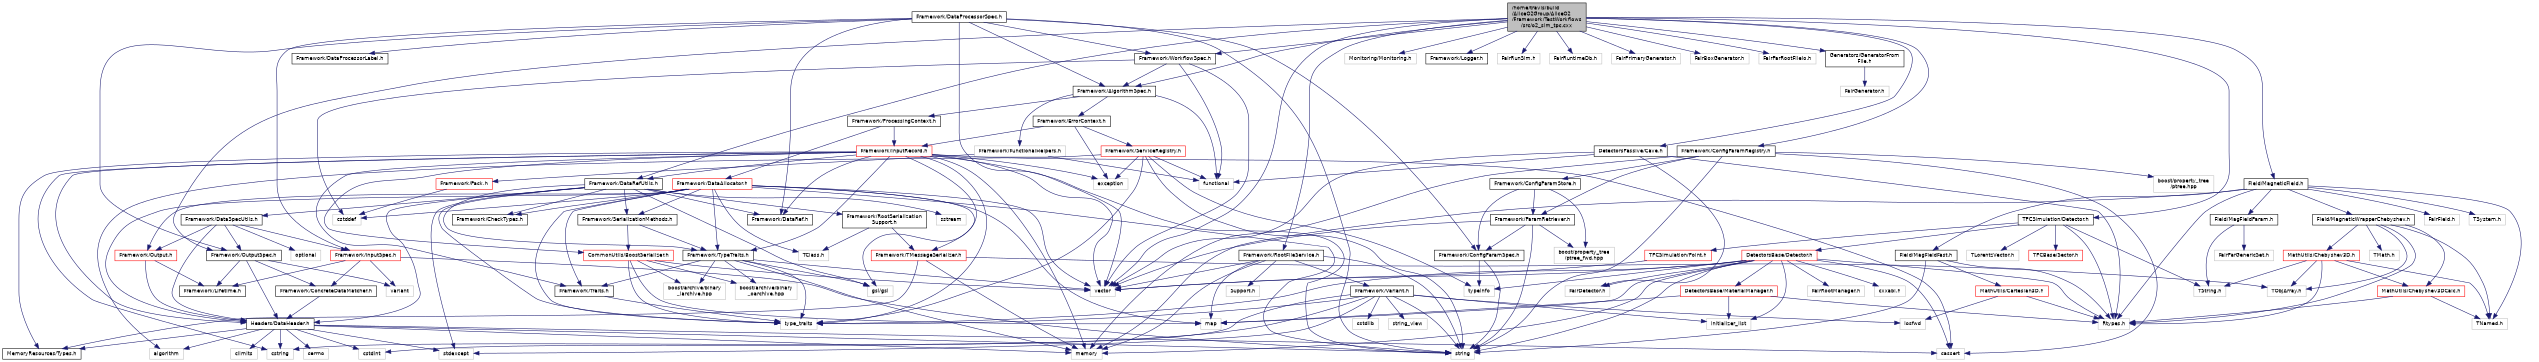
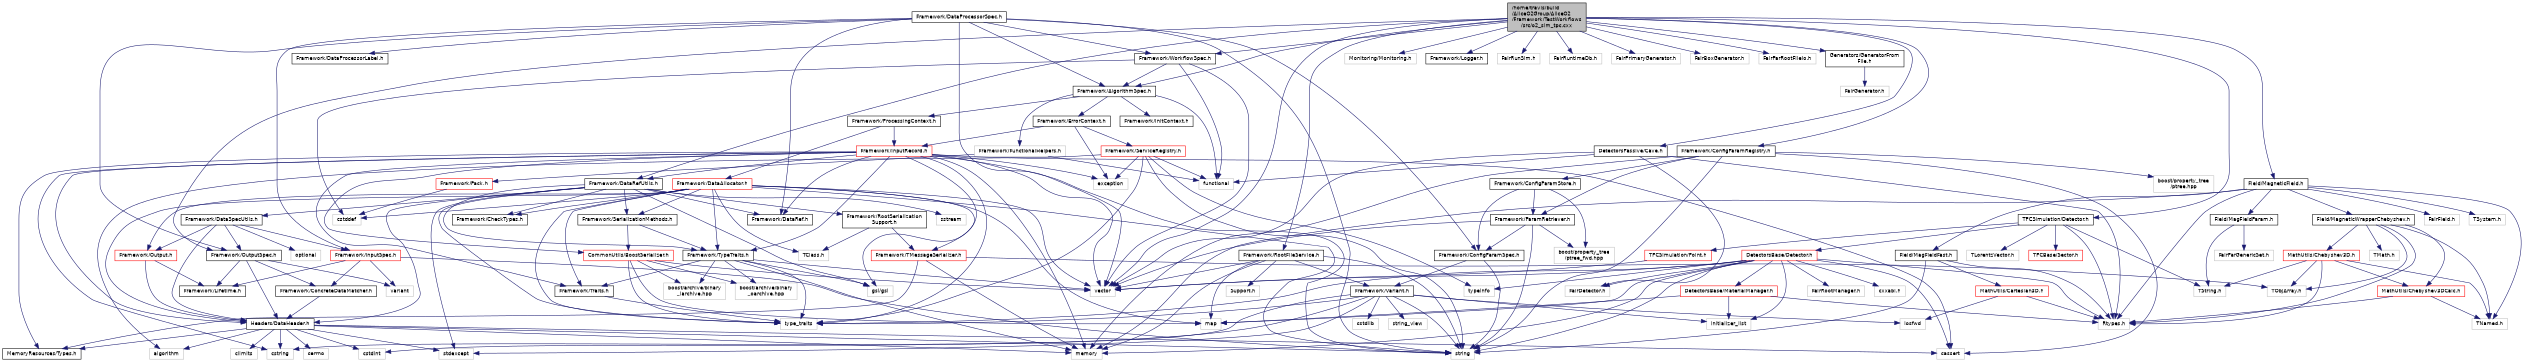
none -> (1157, 121)
(1479, 271) -> (1433, 272)
